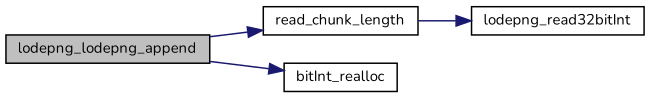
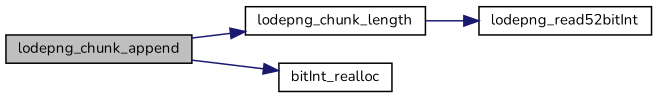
(341, 21) -> (335, 21)
(558, 21) -> (565, 21)
(108, 49) -> (99, 49)
